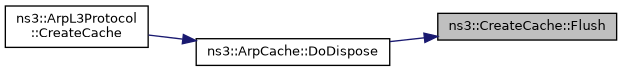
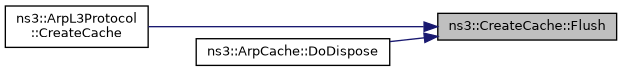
(166, 37) -> (286, 27)
